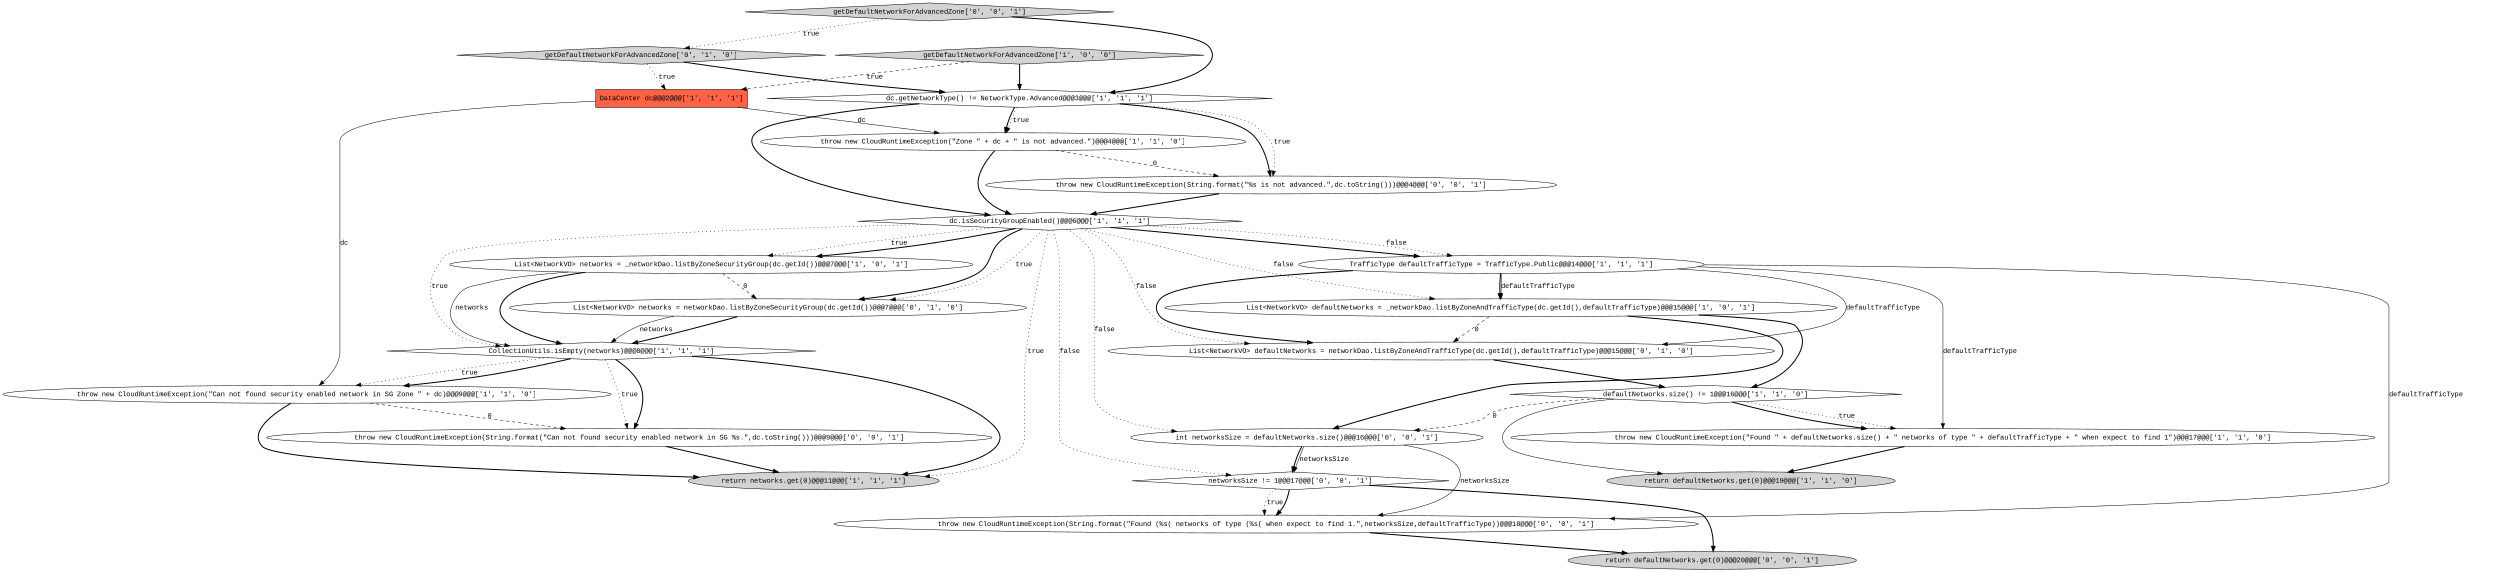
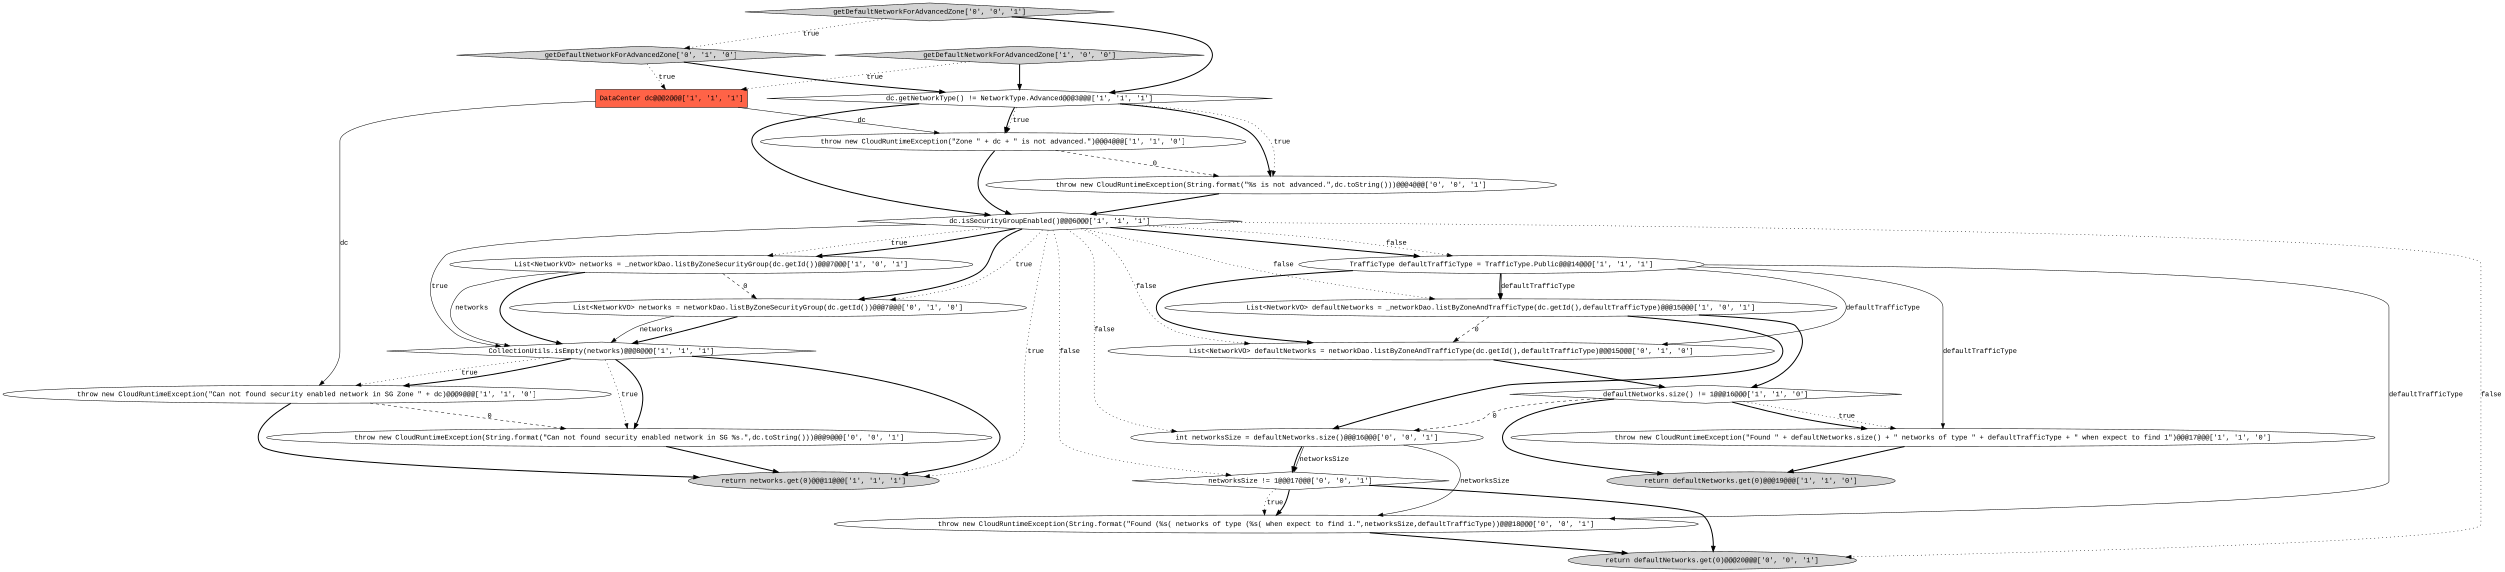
(858, 75) -> (858, 75)
(618, 236) -> (618, 236)
none -> (2296, 243)
(1516, 452) -> (1516, 452)
